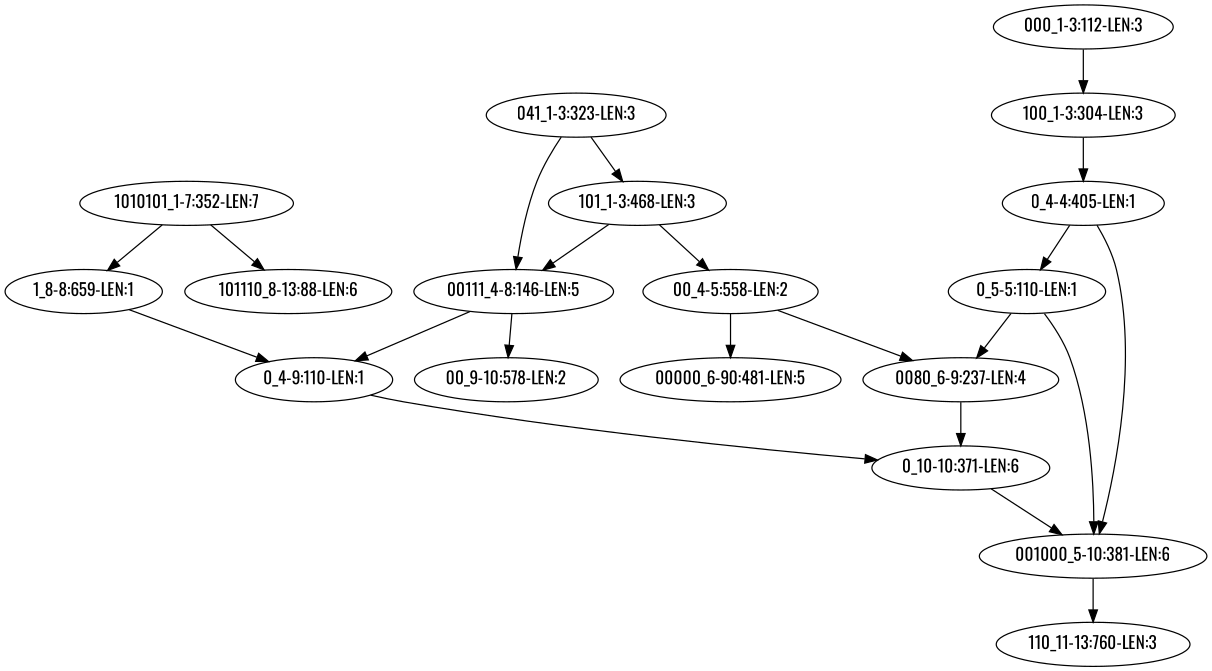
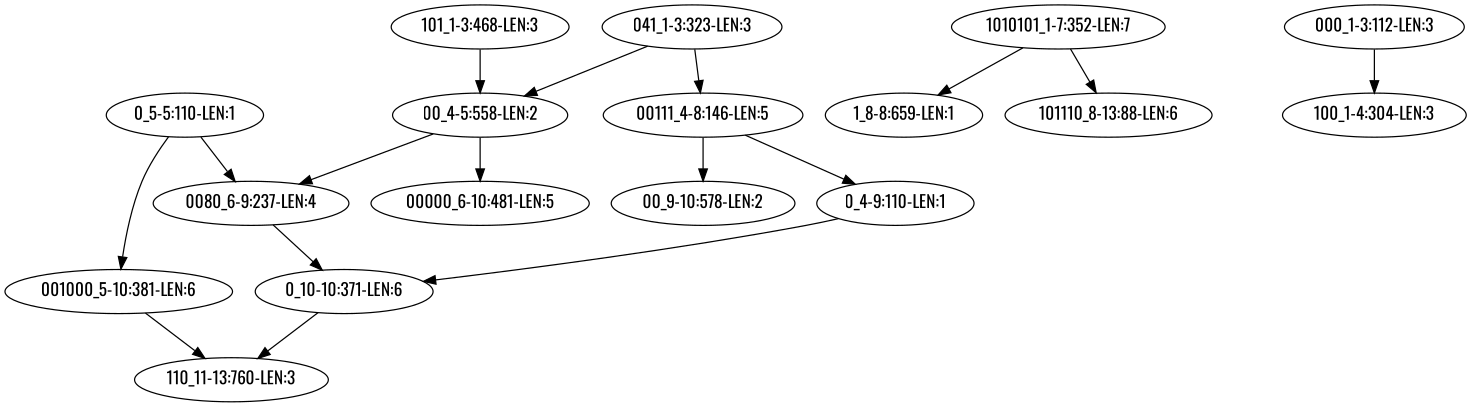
(1083, 115) -> (1374, 115)
(603, 154) -> (592, 69)
(1083, 203) -> none
(581, 244) -> none
(193, 333) -> none
(731, 380) -> (480, 203)
(1021, 508) -> (293, 332)
